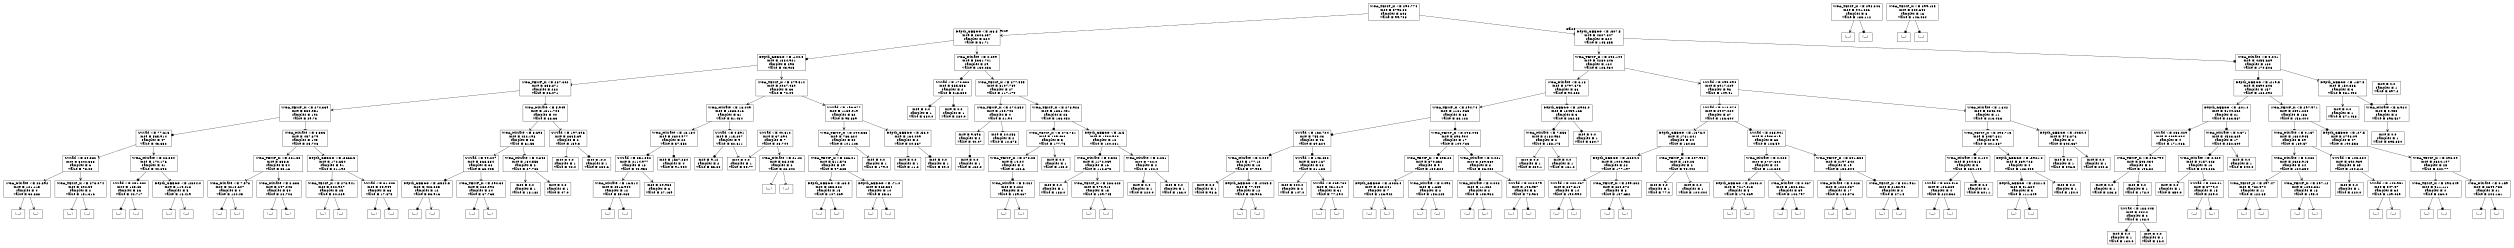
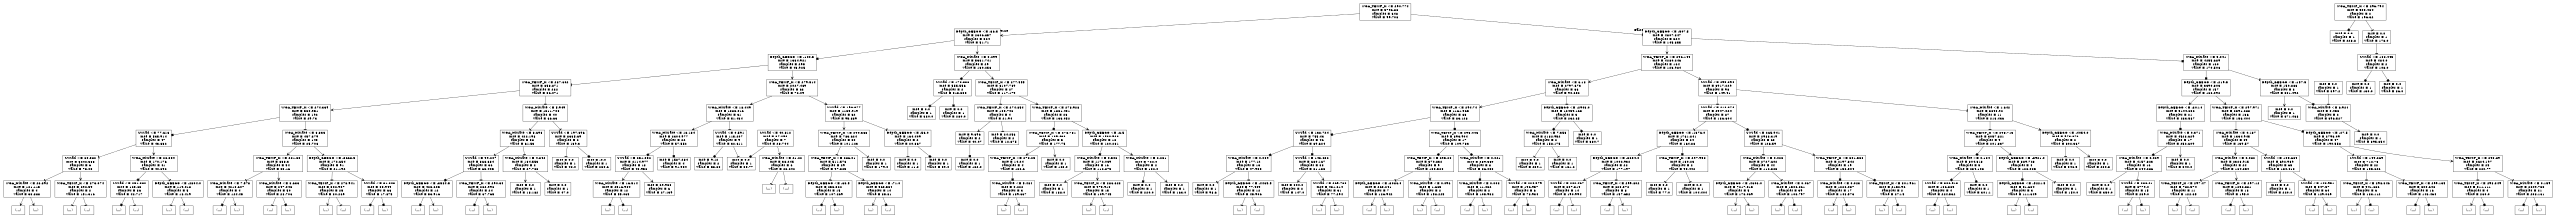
(2171, 138) -> none
(757, 151) -> (758, 151)
none -> (2367, 164)
